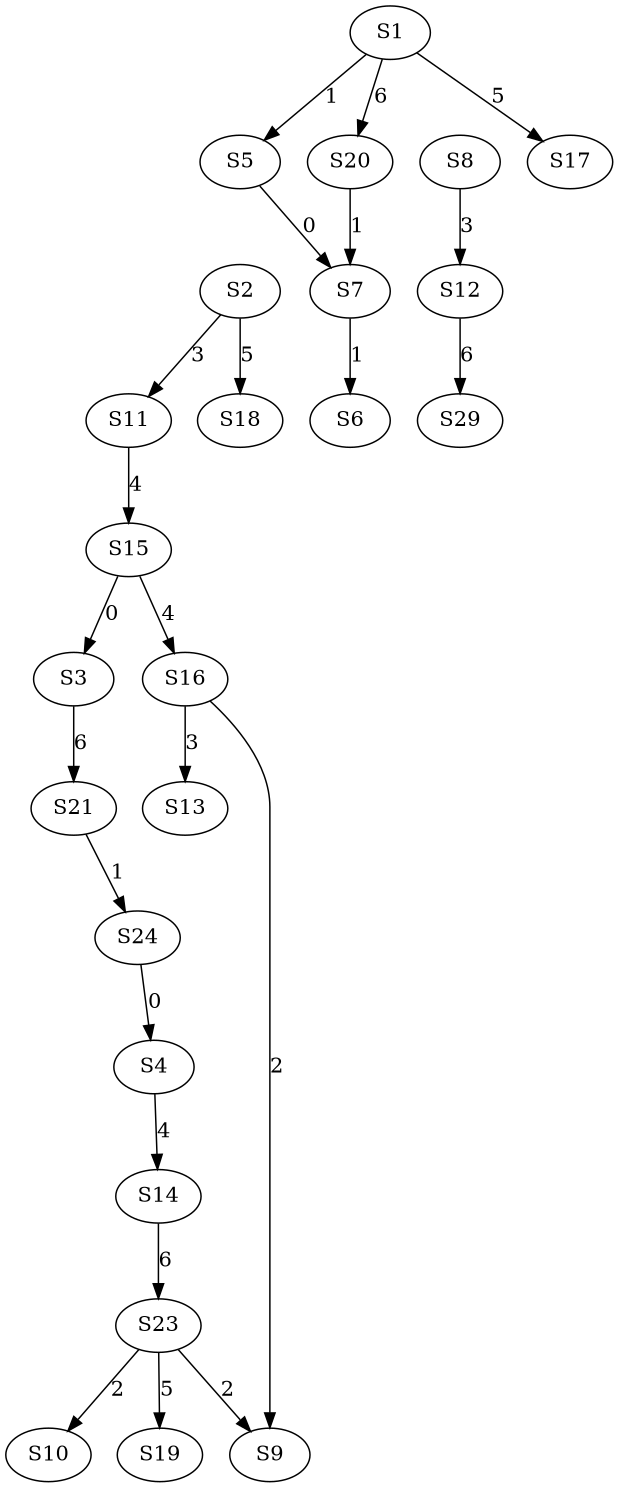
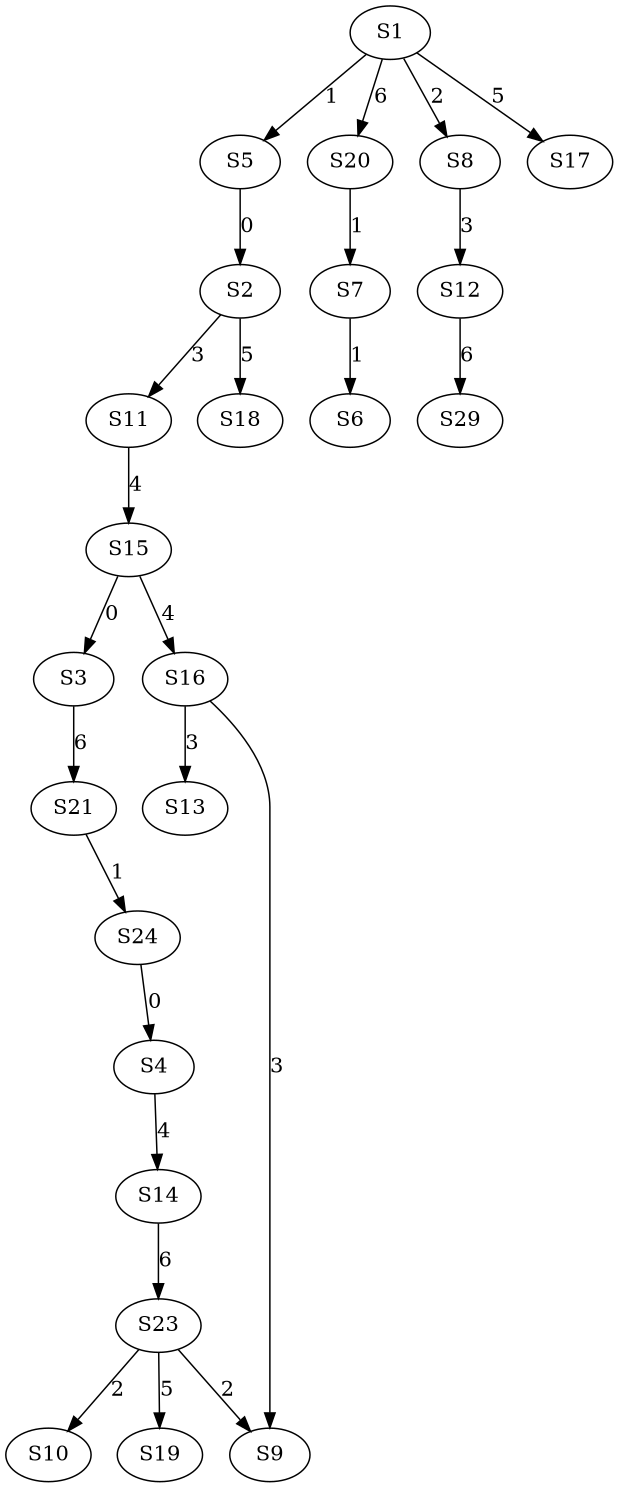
none -> (422, 91)
(290, 221) -> (240, 219)
(277, 1067) -> (277, 1067)
